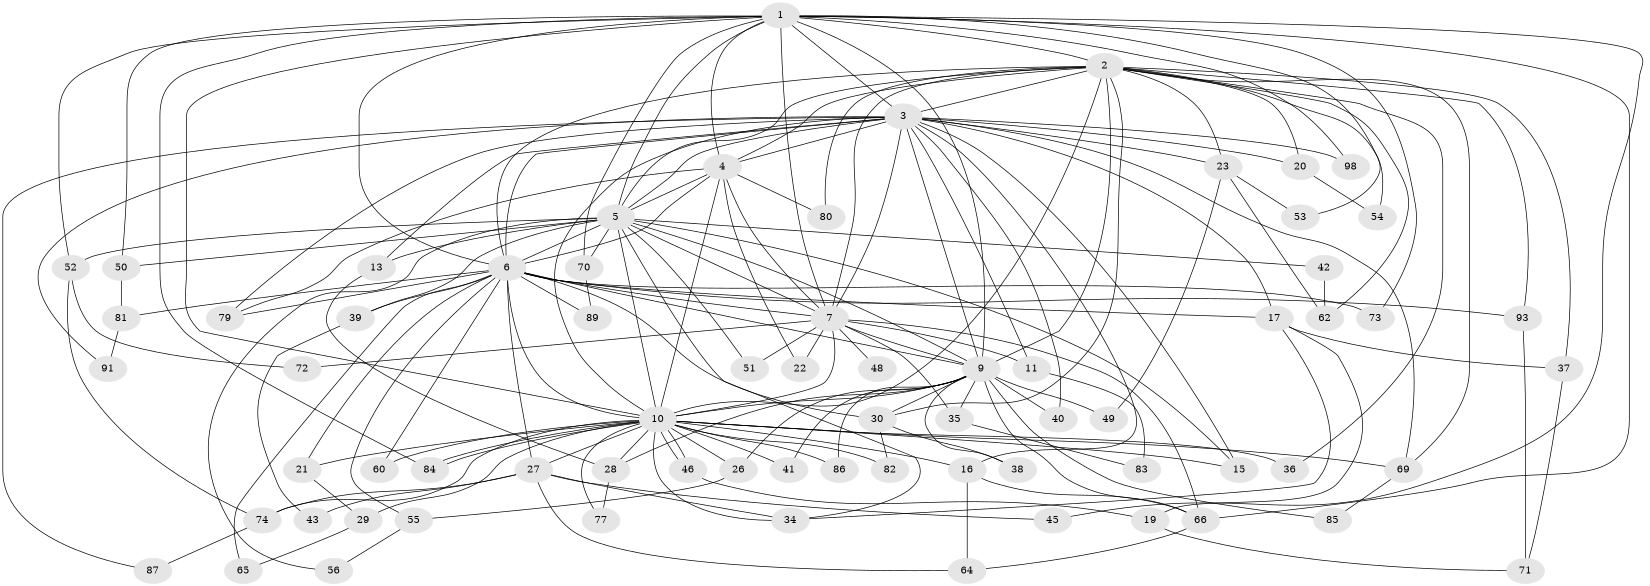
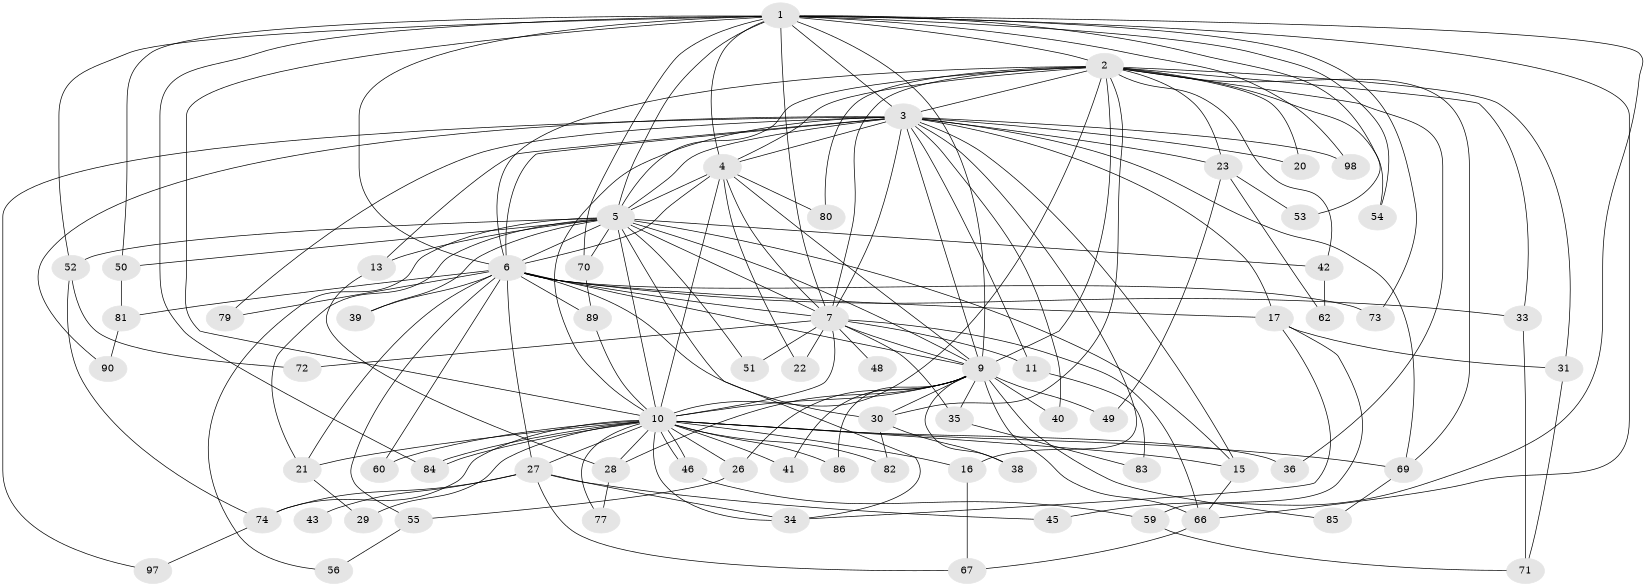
(1364, 123) -> (1247, 146)
(1339, 192) -> (1143, 36)
(463, 213) -> (863, 278)
none -> (442, 263)
(1523, 318) -> (1523, 318)
(108, 369) -> (108, 369)
(1564, 369) -> (1564, 369)
(542, 379) -> (616, 373)
(259, 402) -> none
(1084, 495) -> (1218, 498)
(1150, 520) -> (1150, 520)
(153, 571) -> (153, 571)
(243, 571) -> none
(967, 571) -> (967, 571)
